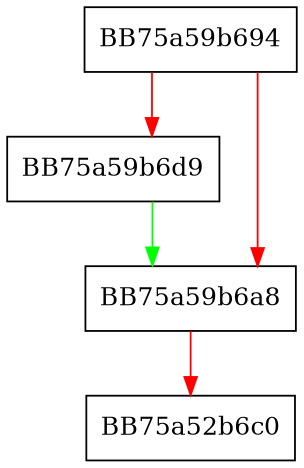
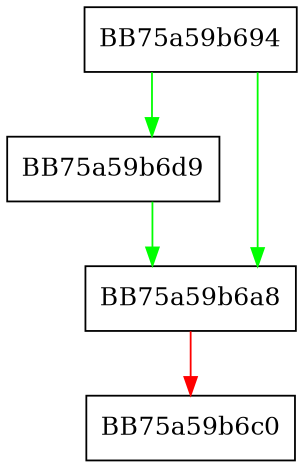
(152, 95) -> (152, 95)
(258, 160) -> (258, 160)
(191, 428) -> (191, 428)
